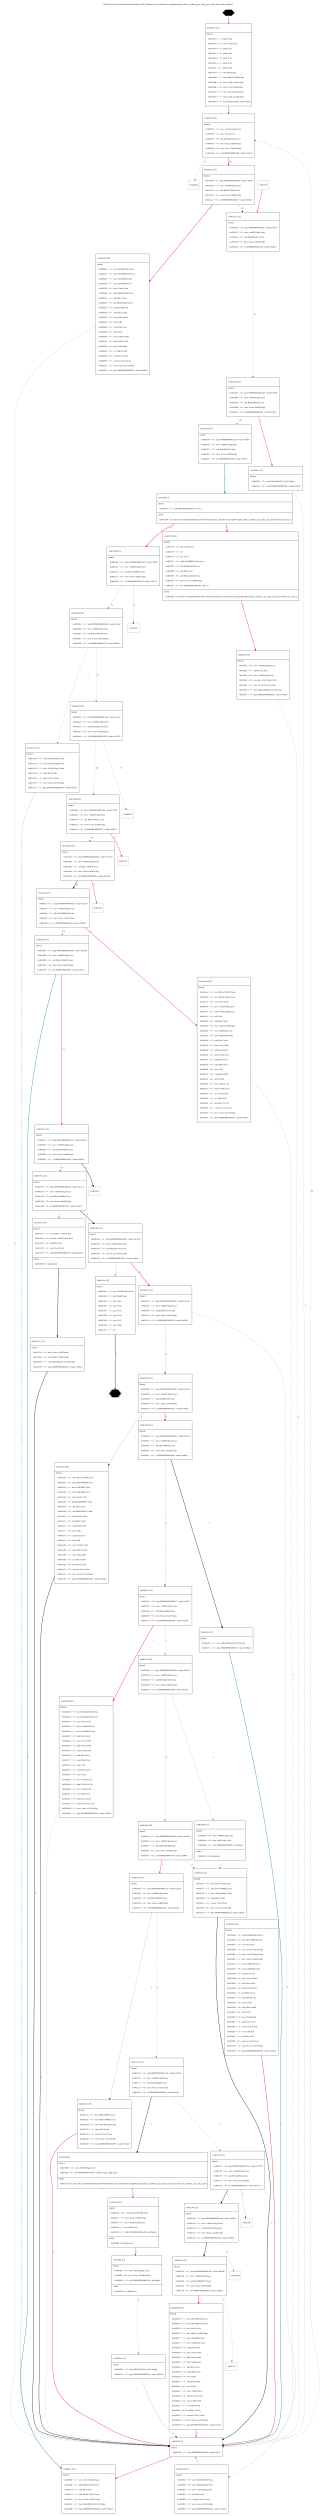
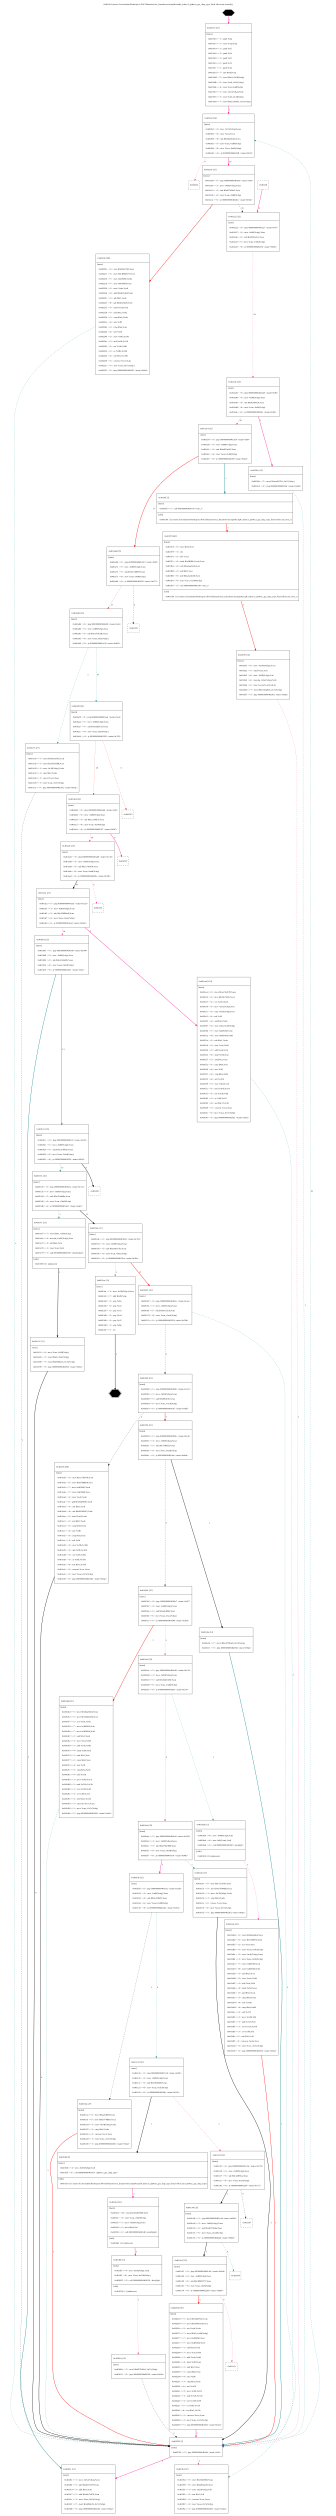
(229, 161) -> (229, 161)
(160, 533) -> (154, 492)
(94, 891) -> (94, 891)
(220, 1864) -> (255, 1888)
(135, 2251) -> (135, 2251)
(196, 2462) -> (198, 2460)
